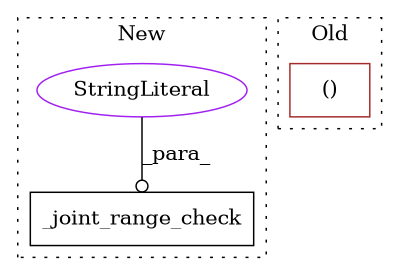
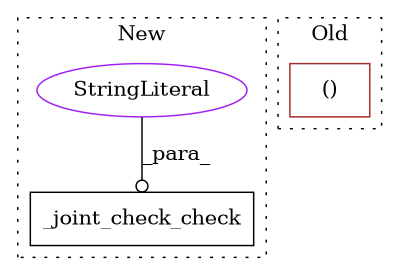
(142, 219) -> (142, 219)
